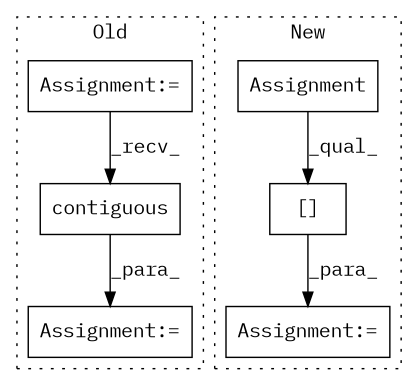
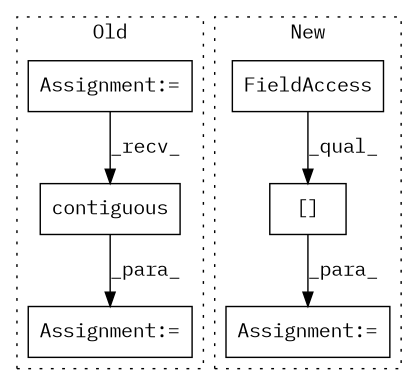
(308, 86) -> (308, 86)
